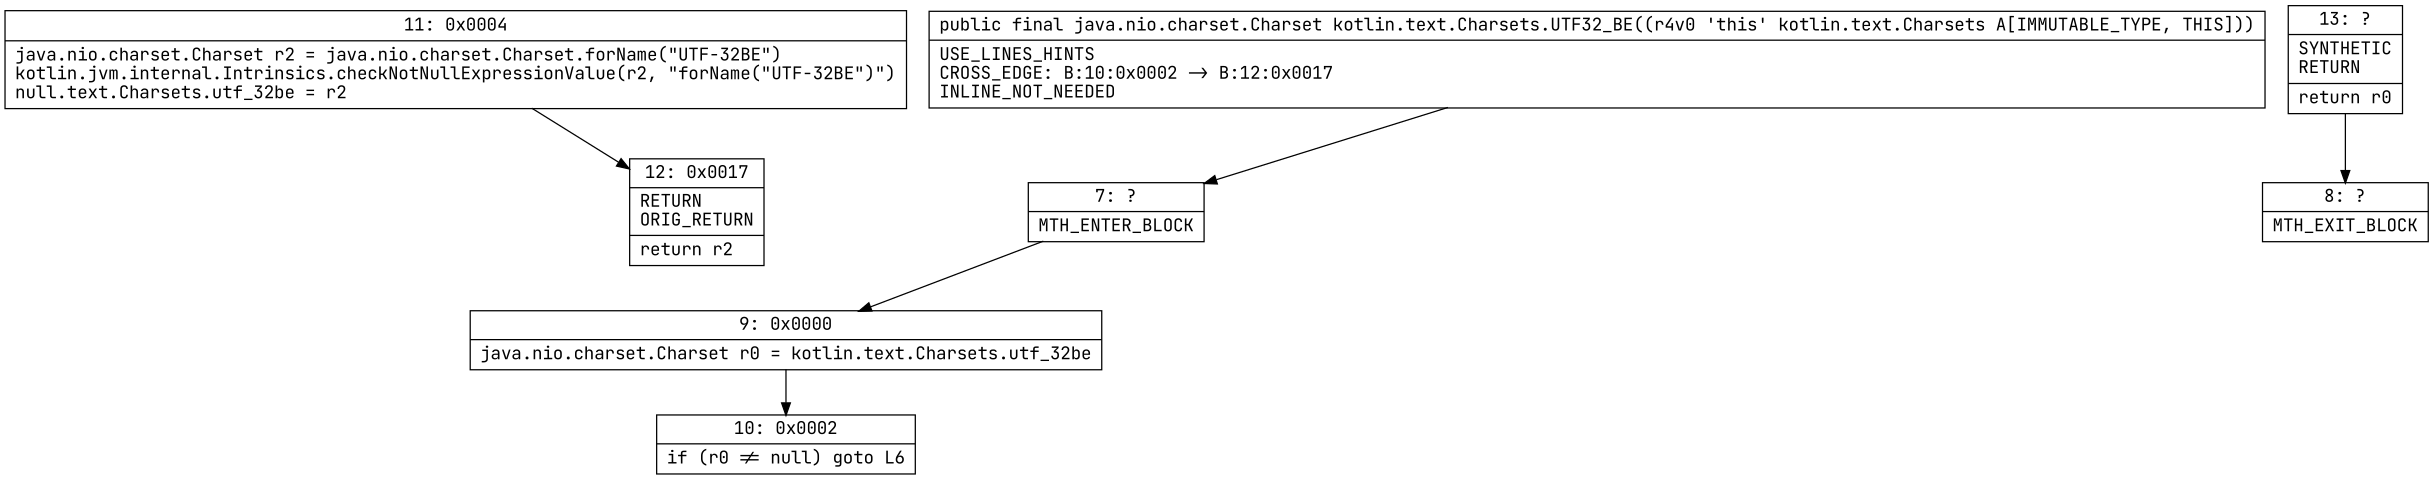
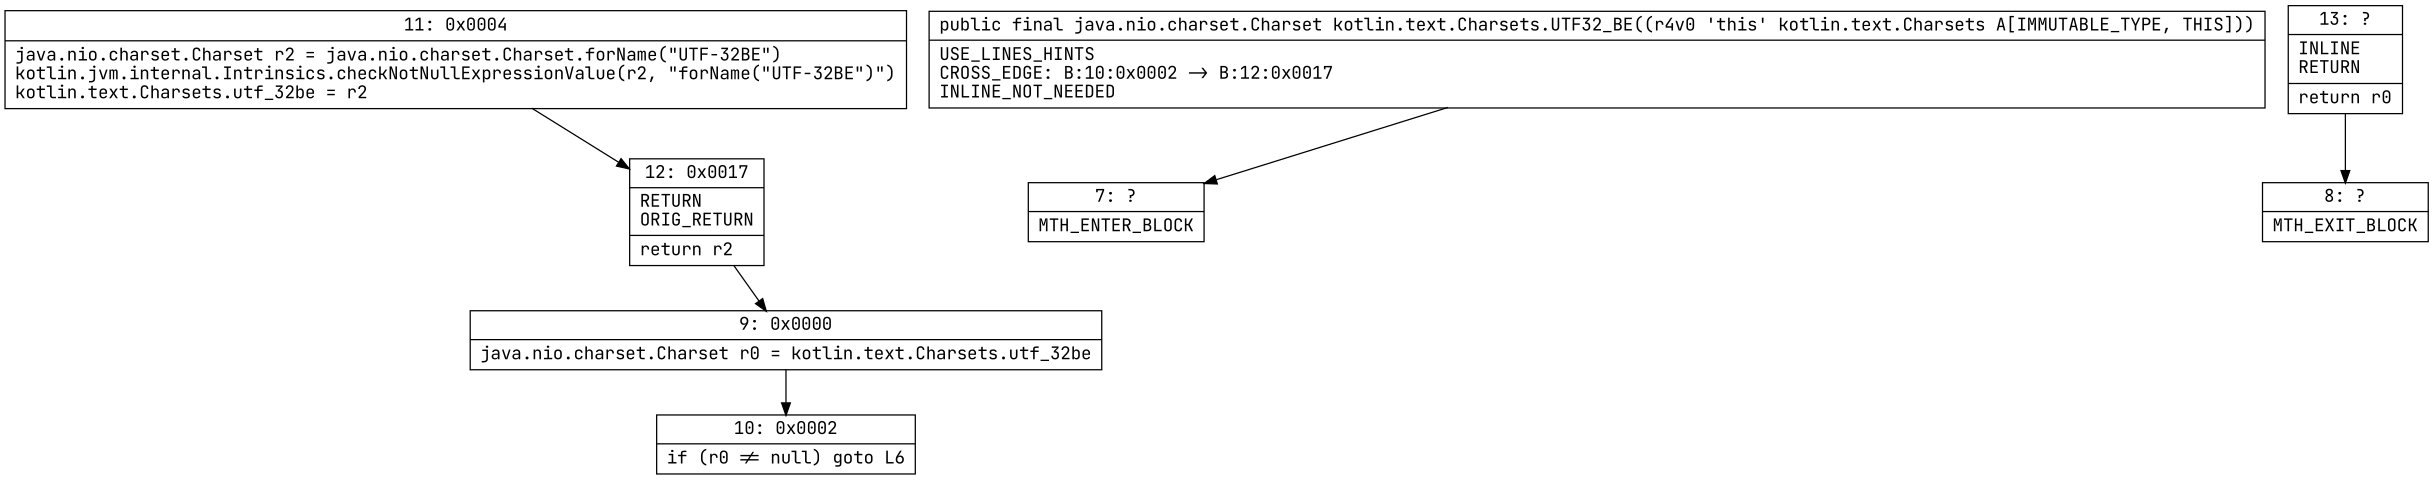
(2345, 49) -> (2330, 49)
(181, 93) -> (191, 93)
(957, 274) -> (746, 283)
